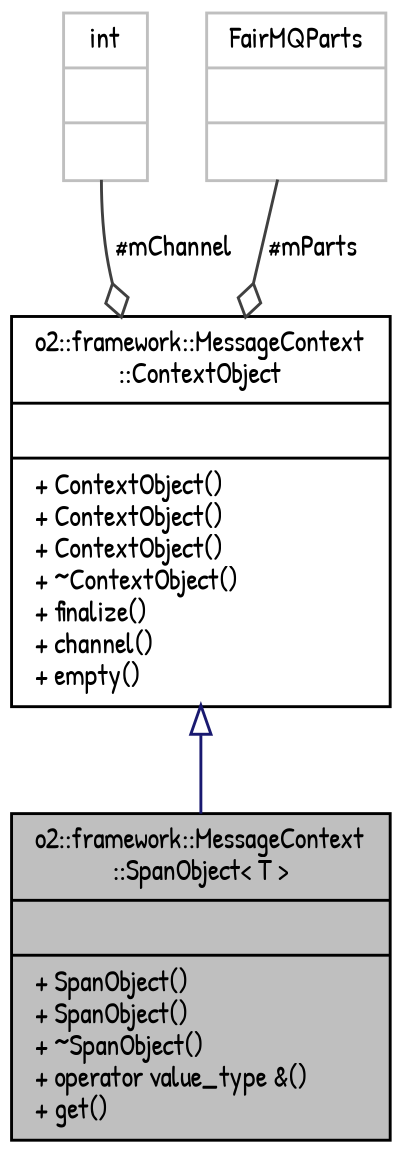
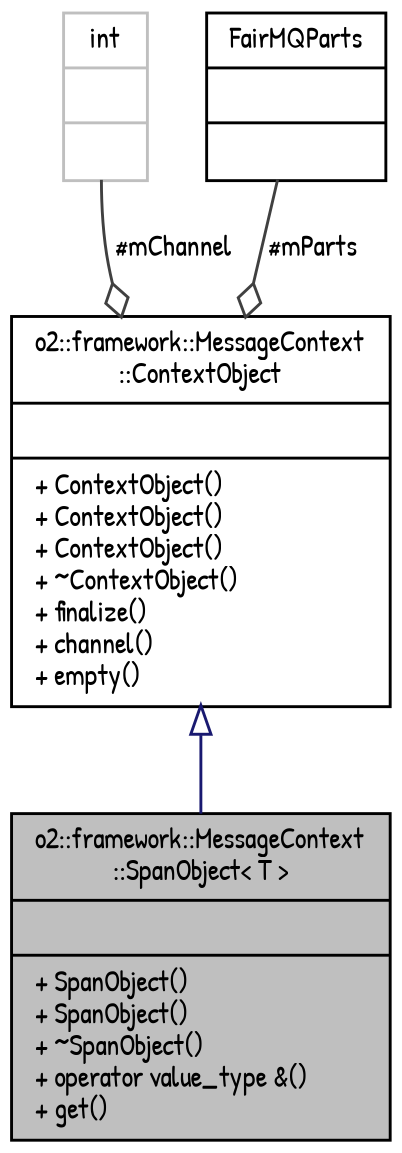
(296, 97) -> (296, 97)
